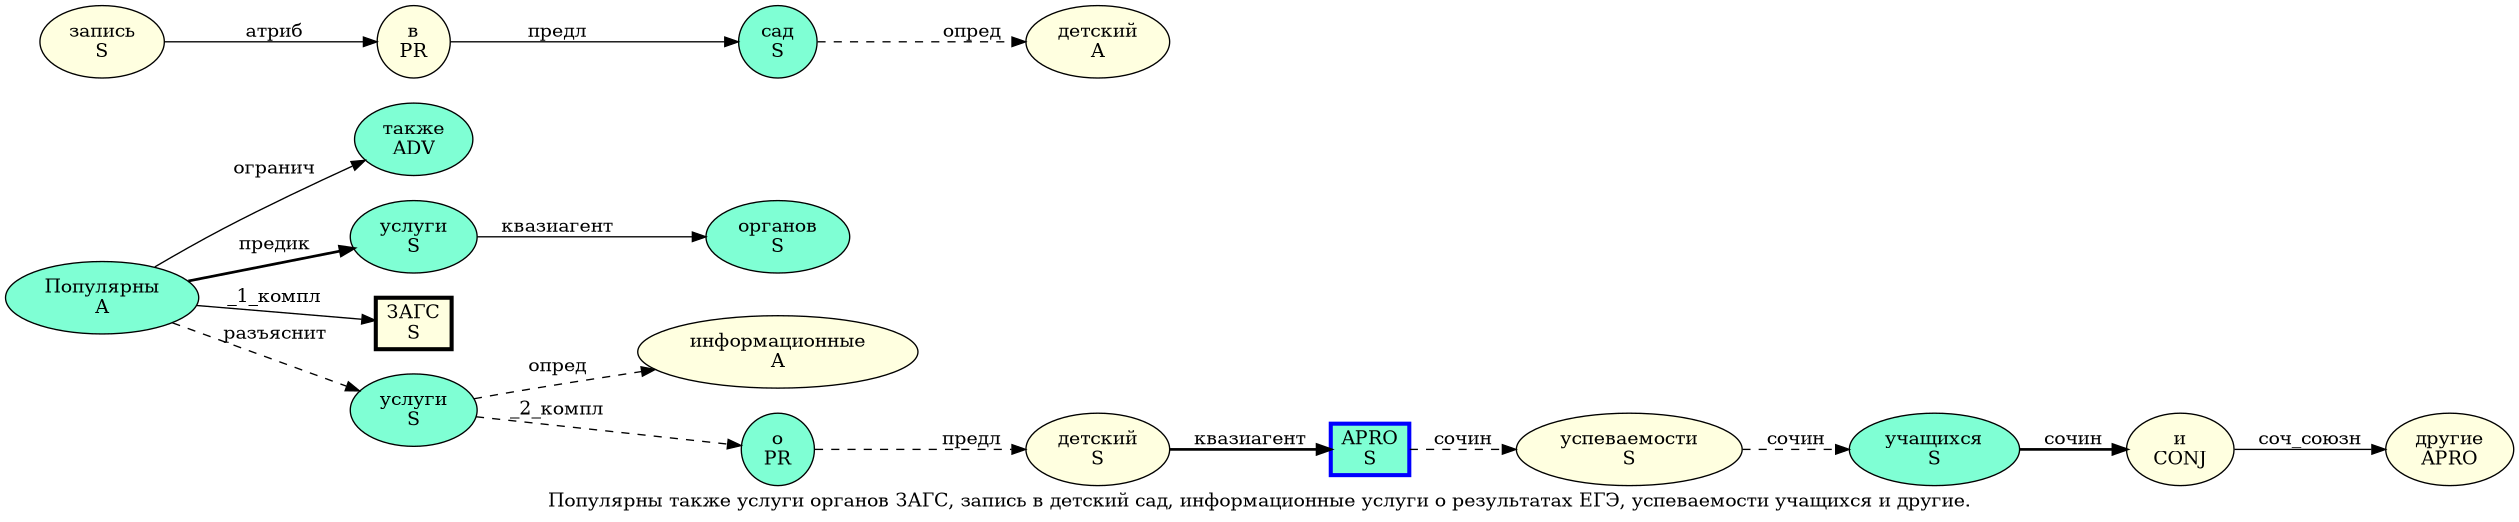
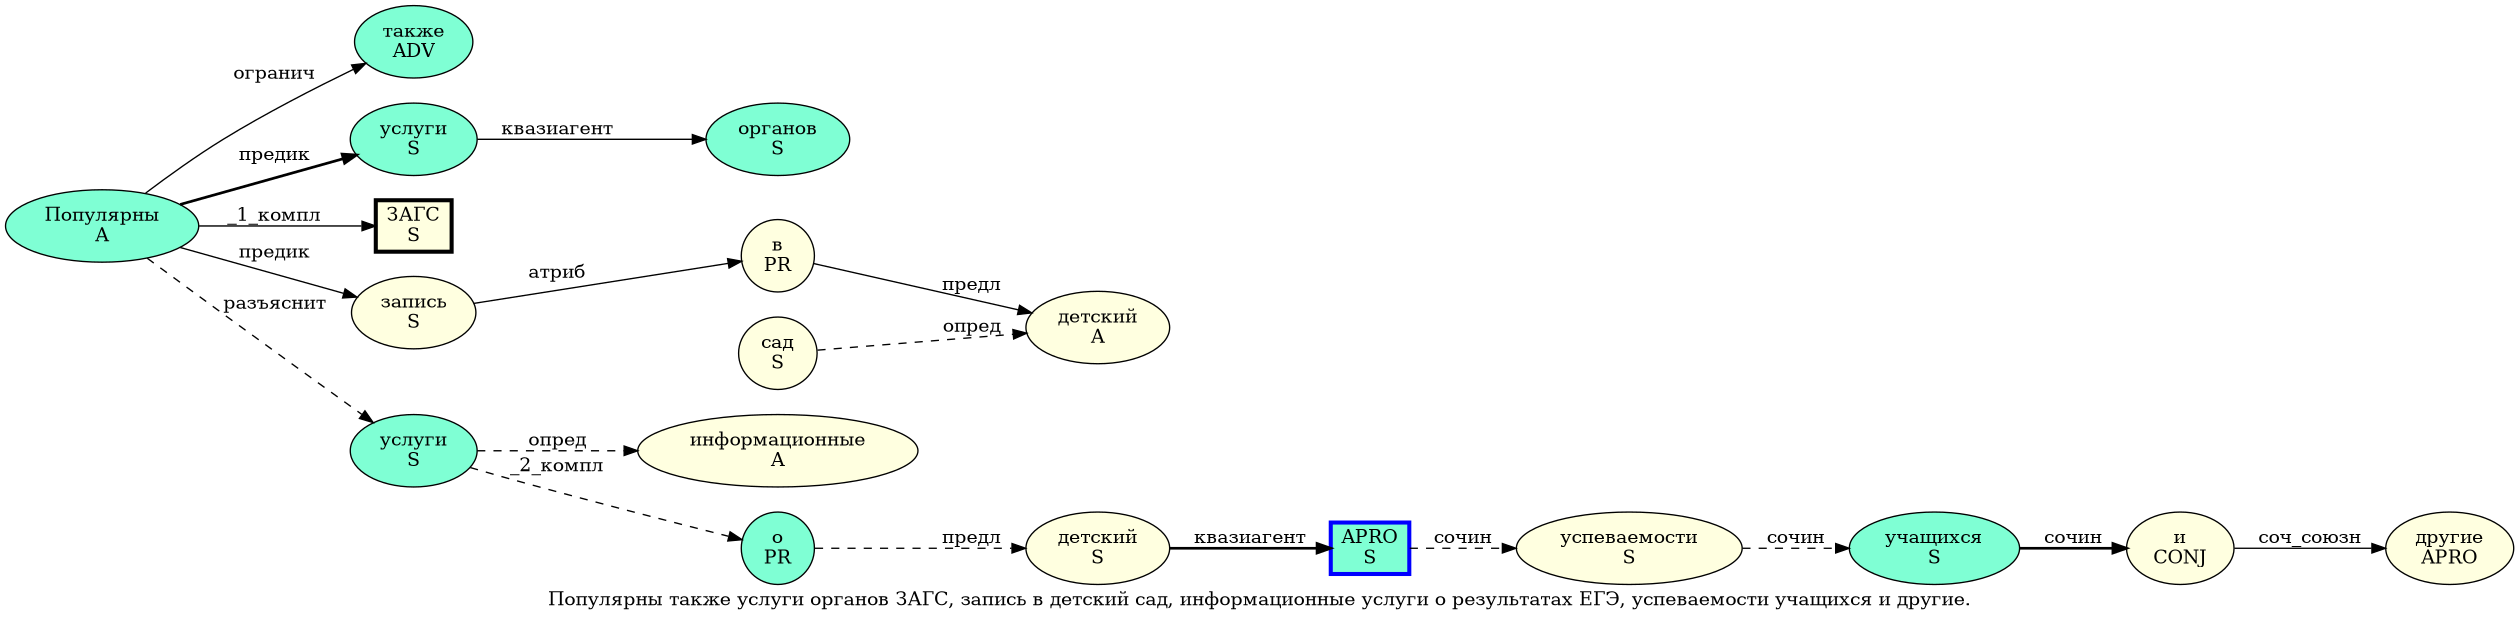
(588, 42) -> (916, 287)
(778, 42) -> (778, 353)
none -> (262, 270)
